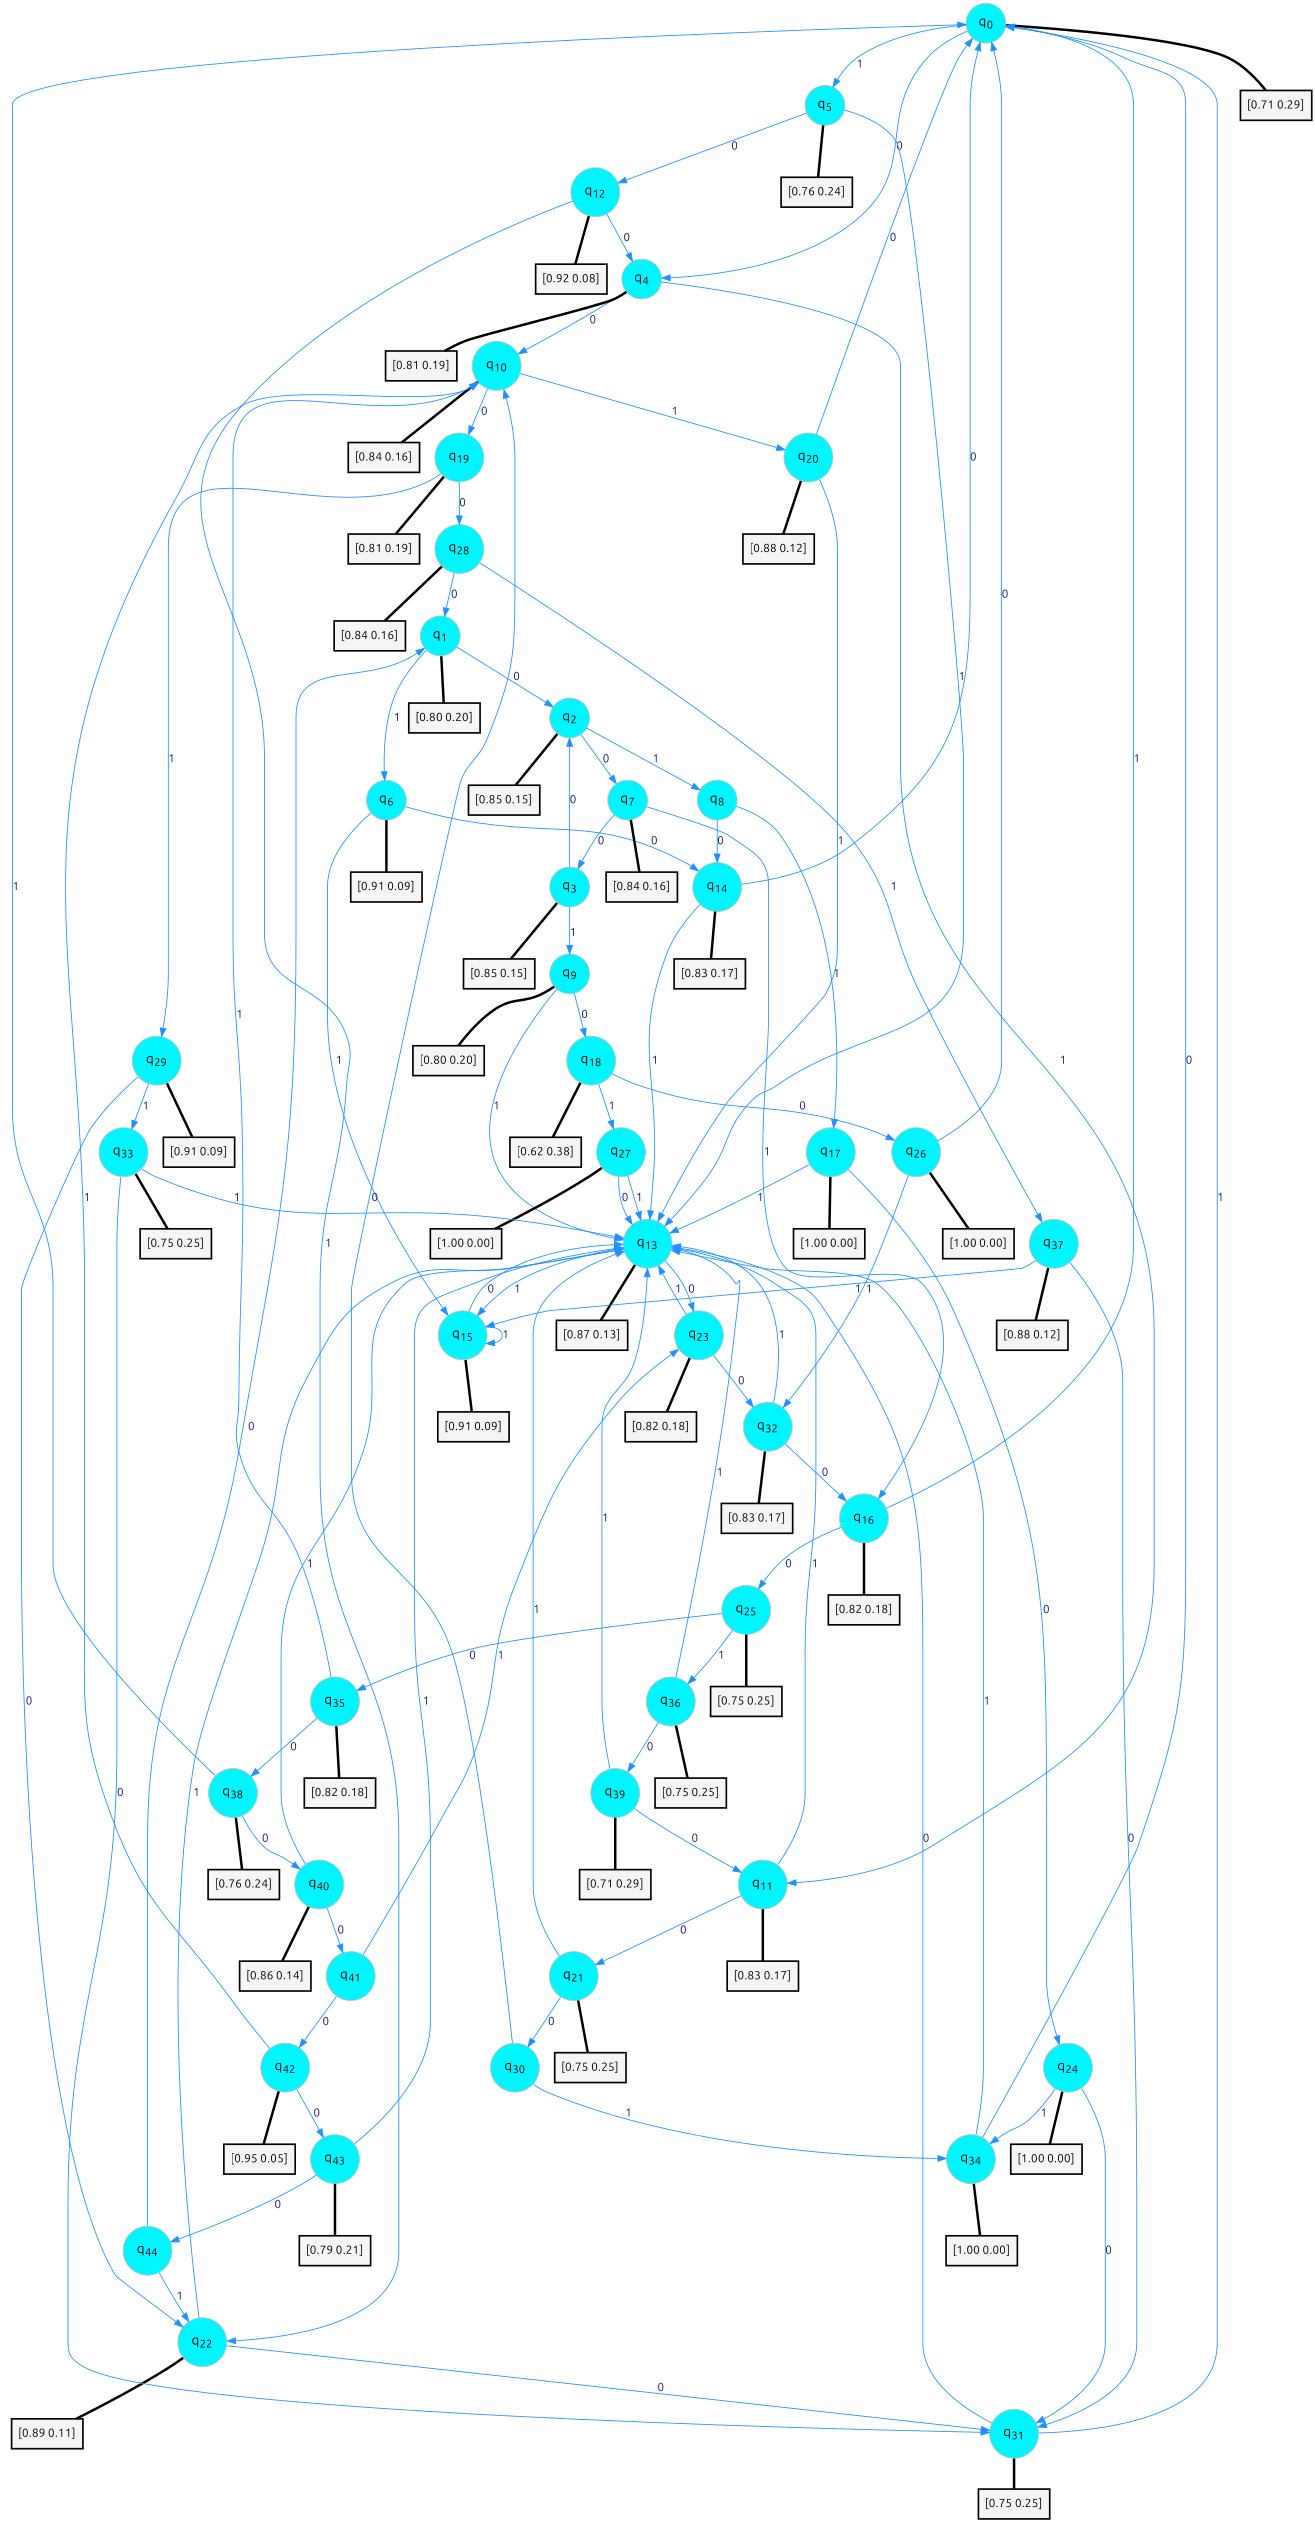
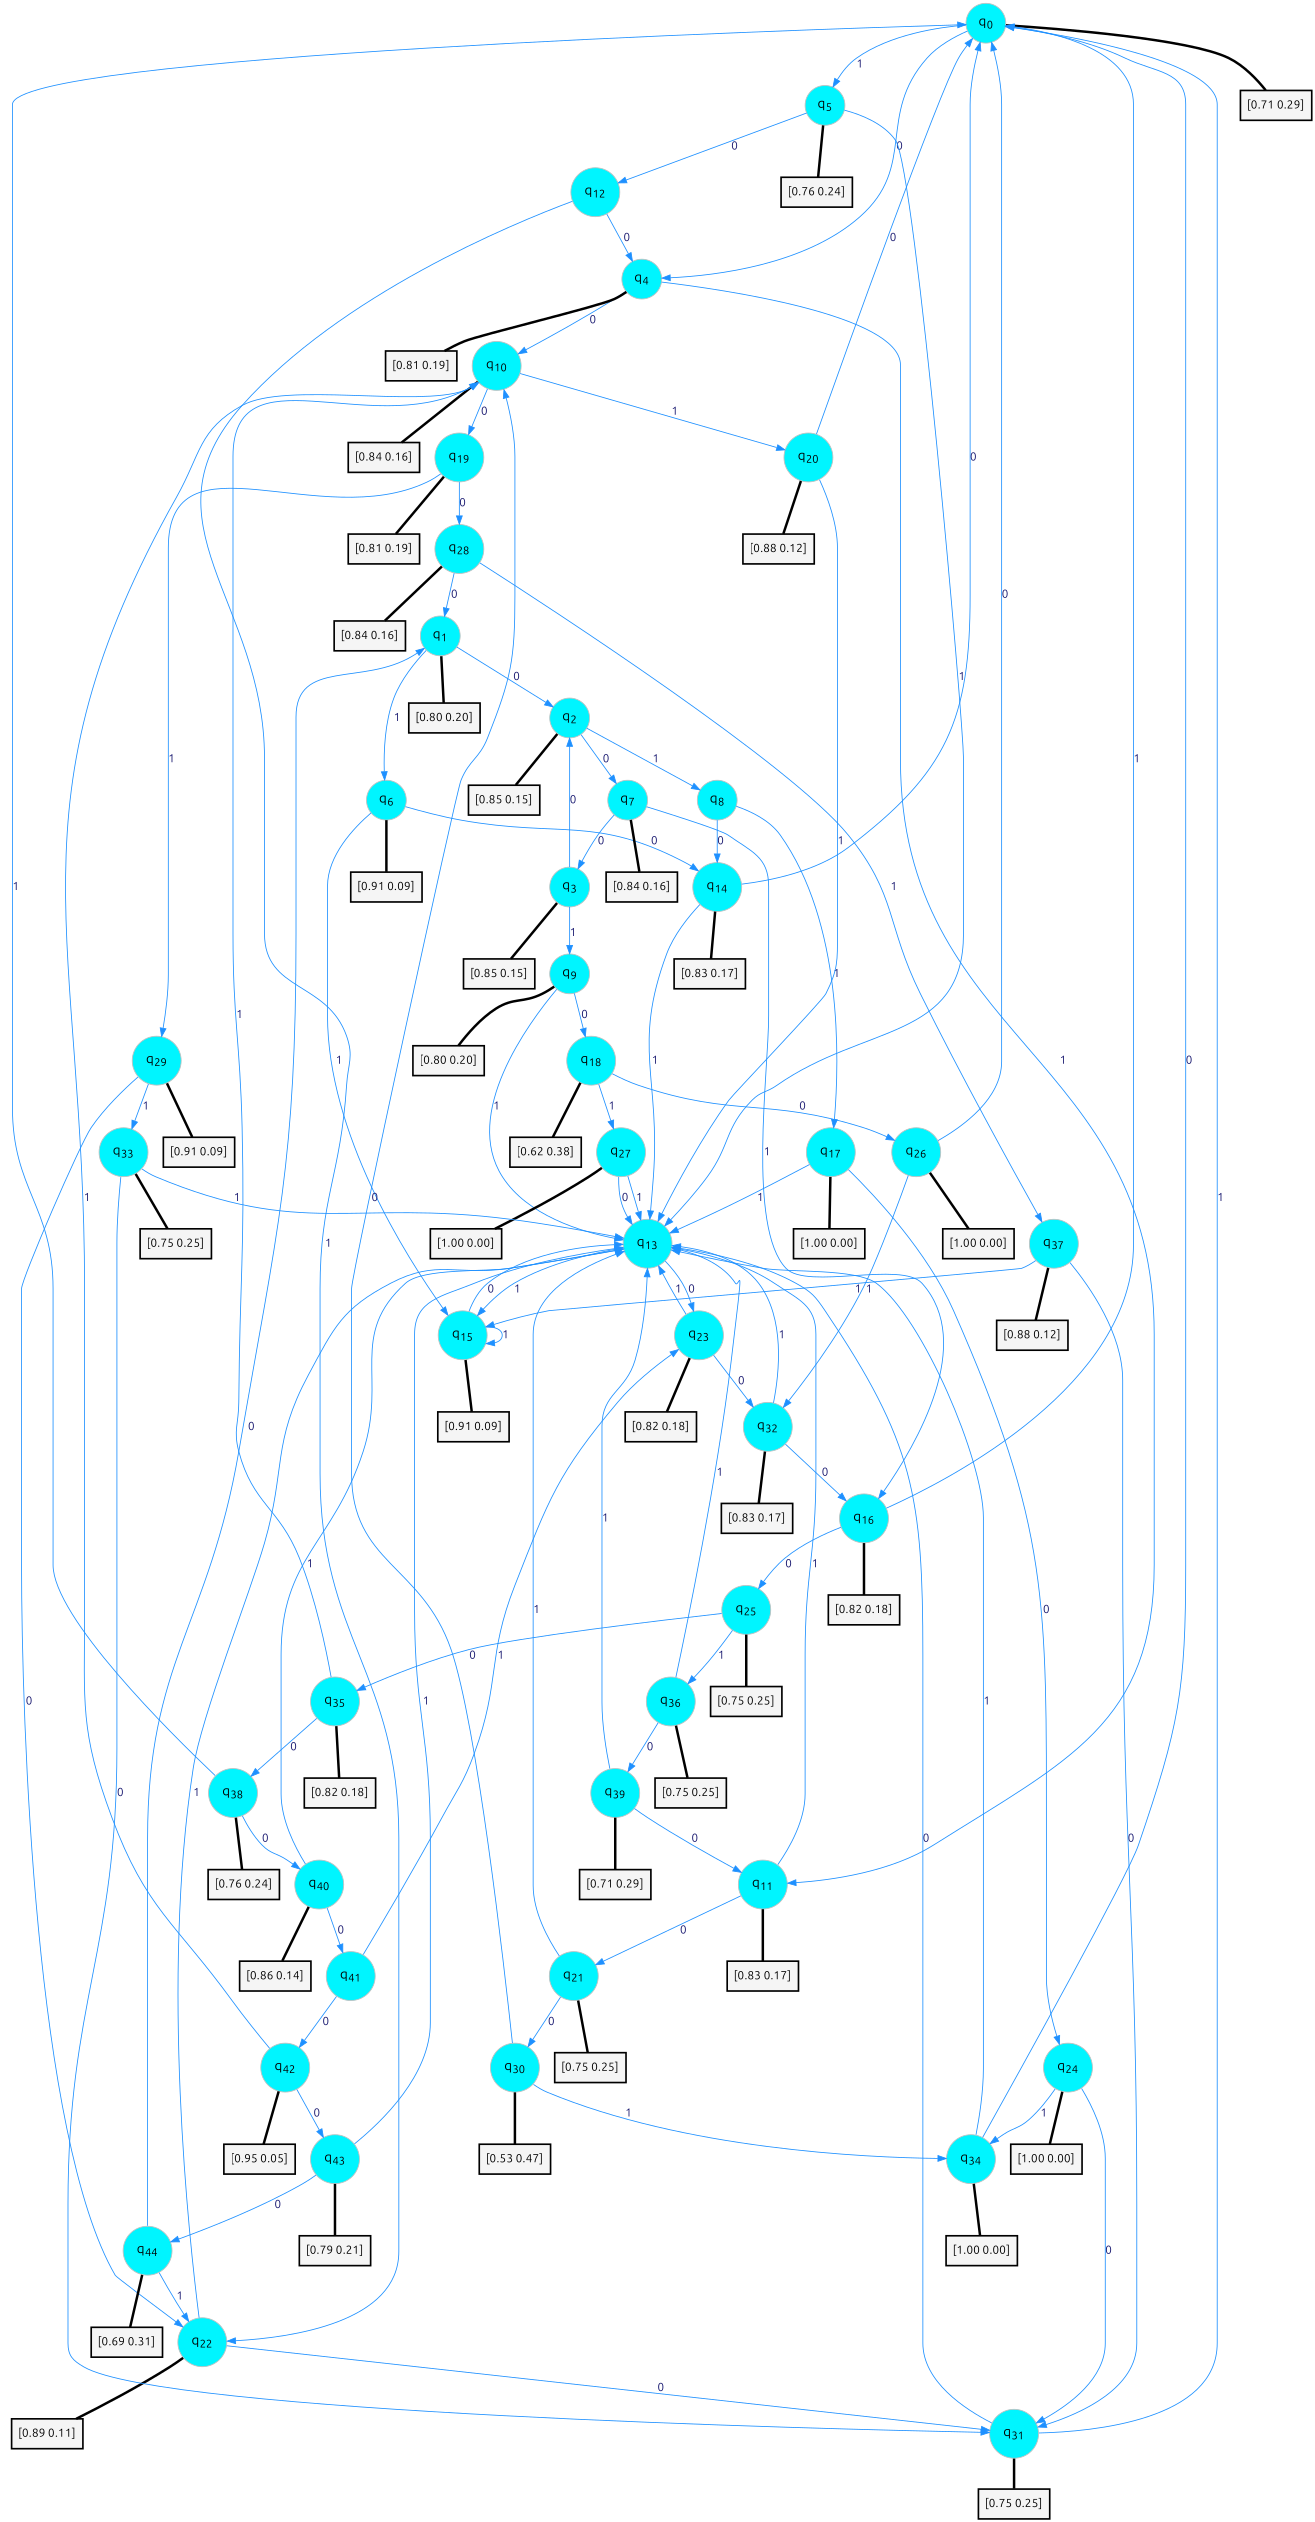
(571, 279) -> none
(592, 1335) -> none
none -> (515, 2159)
none -> (127, 2342)
